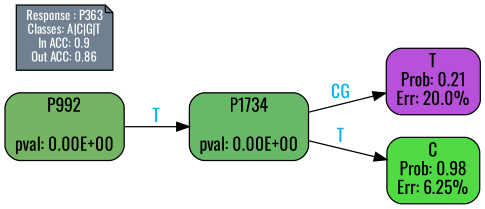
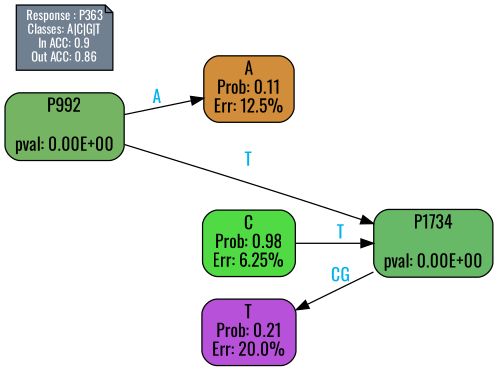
none -> (249, 89)
(342, 149) -> (328, 243)
